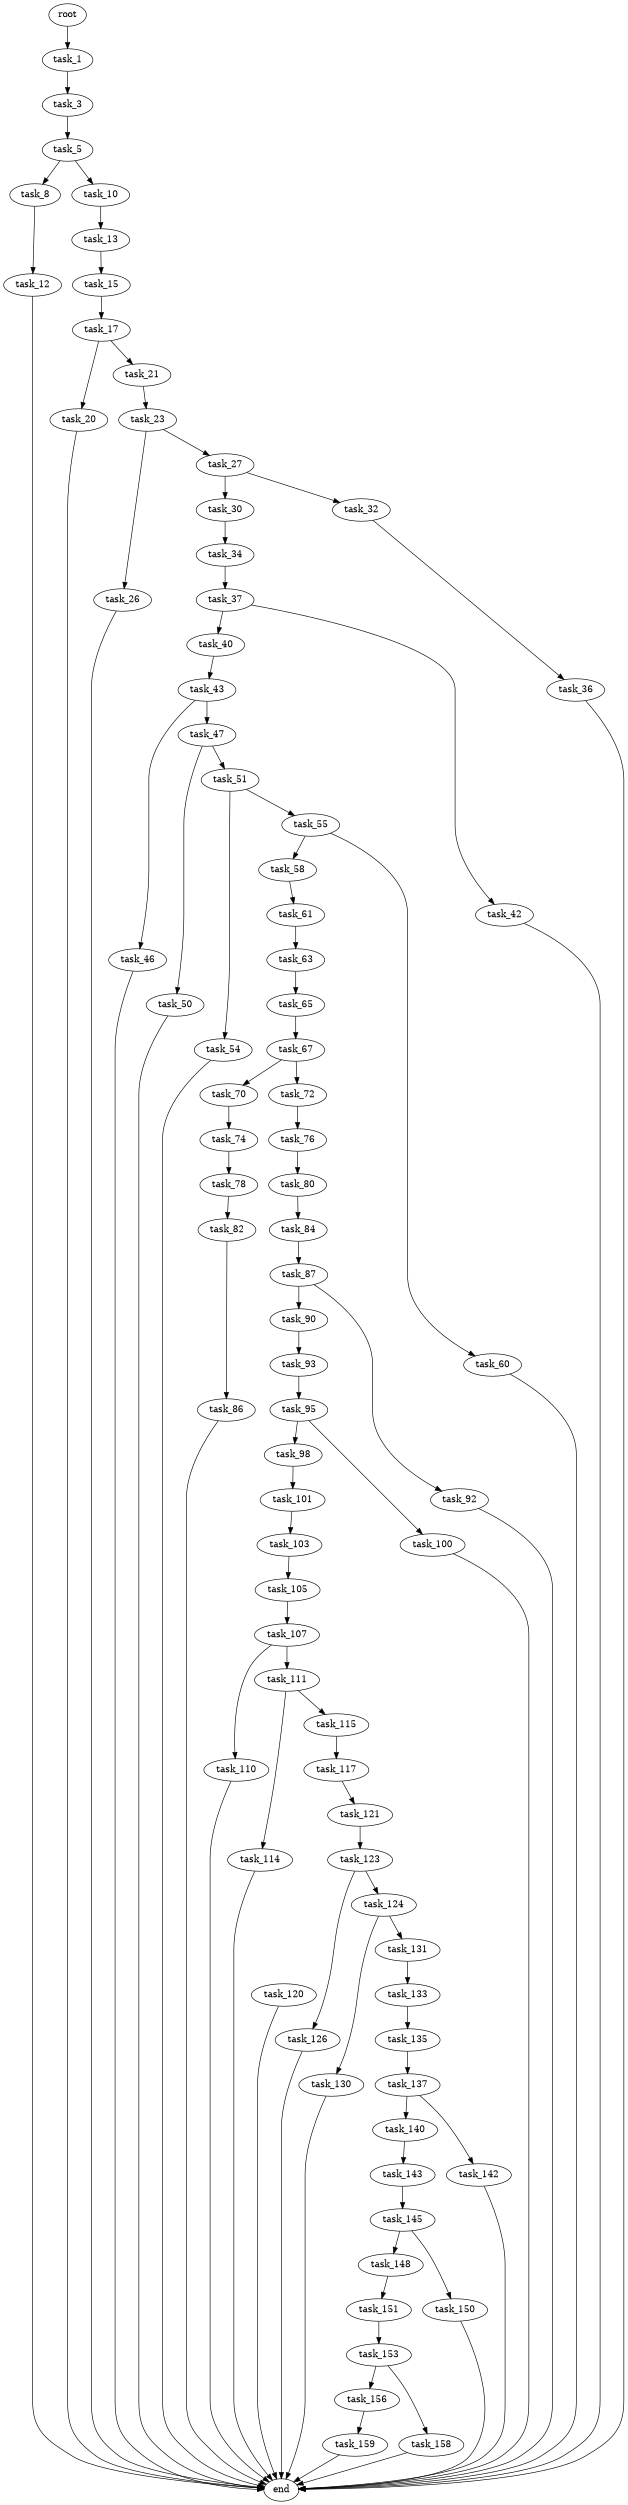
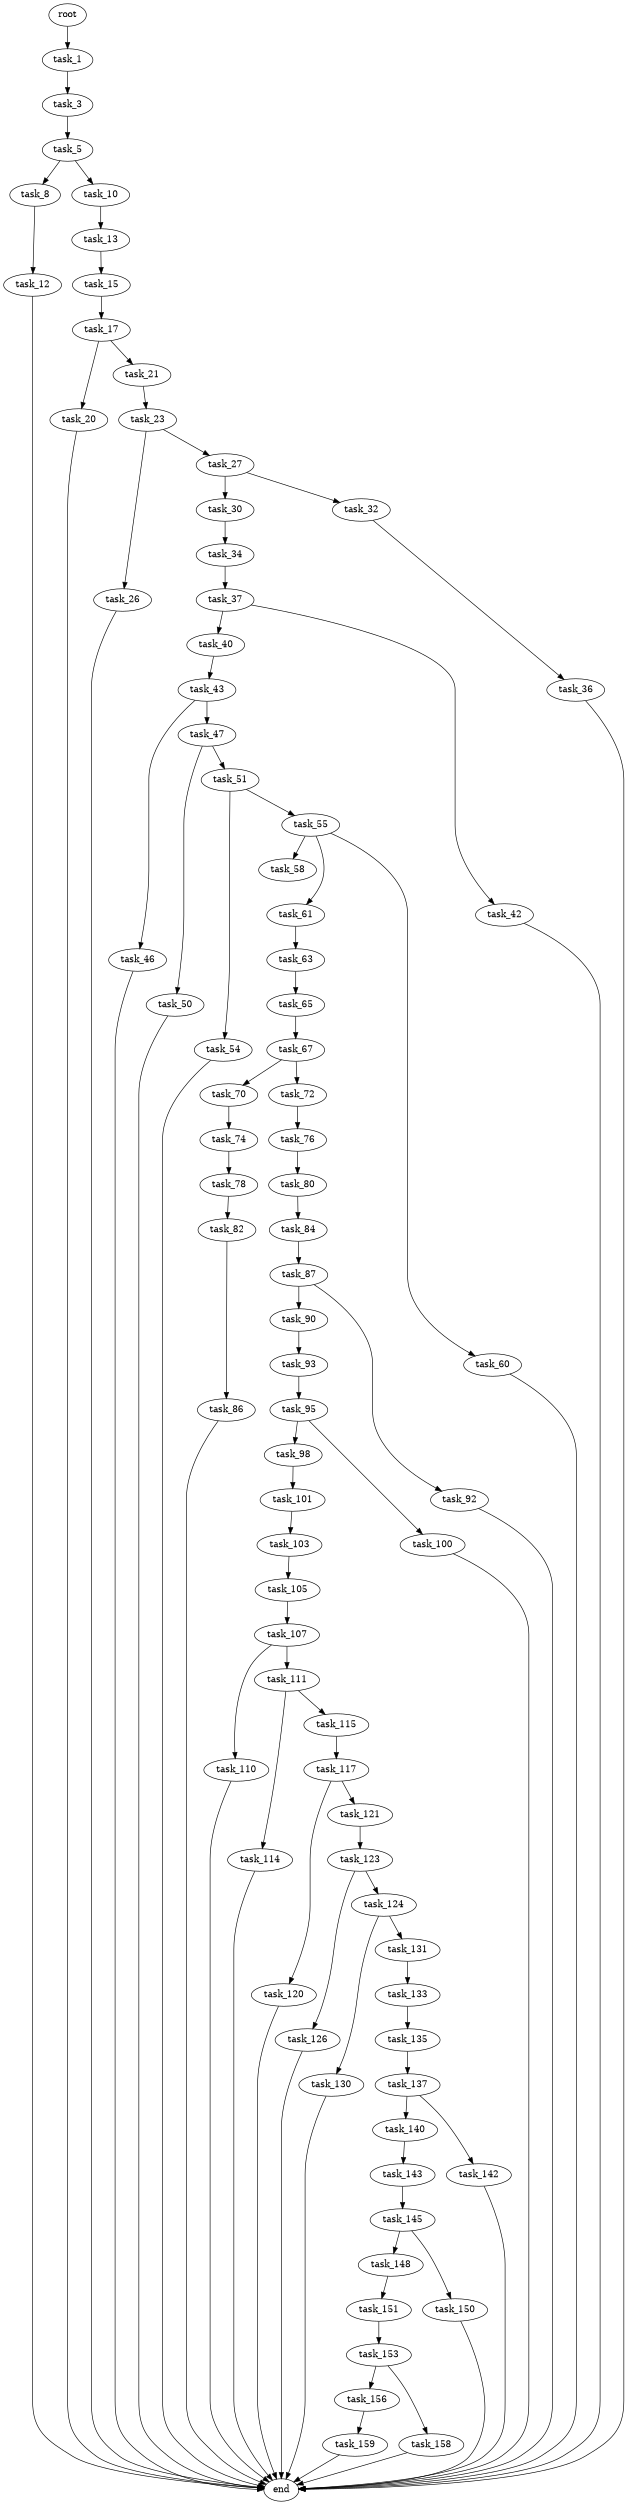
(291, 889) -> (324, 869)
none -> (310, 1879)
